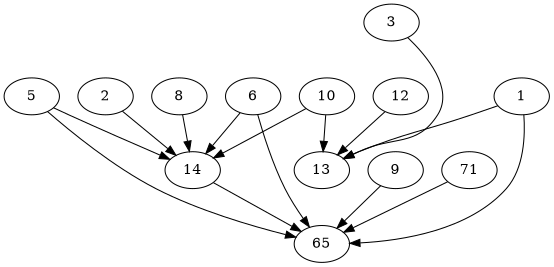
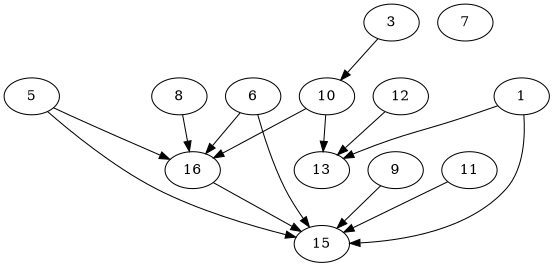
none -> (465, 23)
(106, 96) -> none
(436, 117) -> (363, 55)
(193, 170) -> (193, 170)
(469, 170) -> (469, 170)
(322, 244) -> (322, 244)
